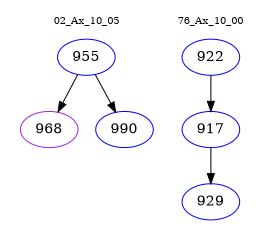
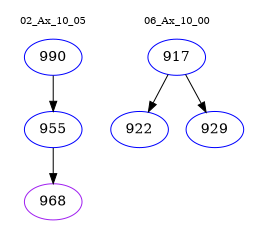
(211, 22) -> (177, 22)
(211, 88) -> (161, 89)
(103, 89) -> (53, 88)
